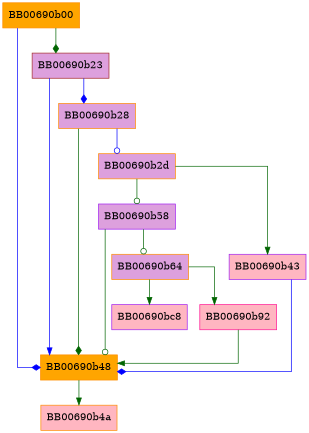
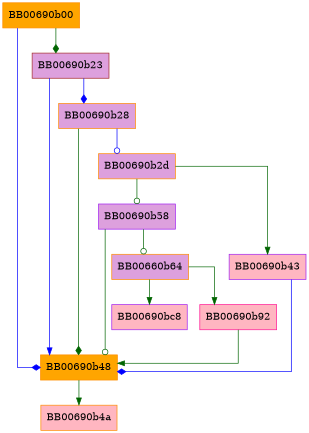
(150, 267) -> (150, 267)
